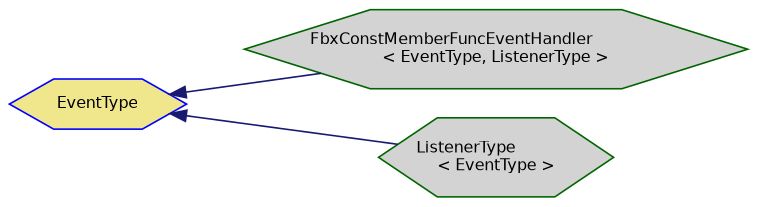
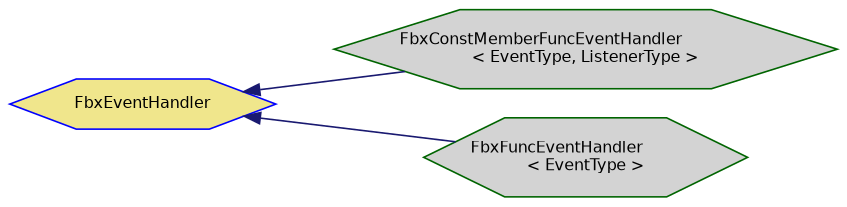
(98, 104) -> (143, 104)
(496, 157) -> (586, 157)
